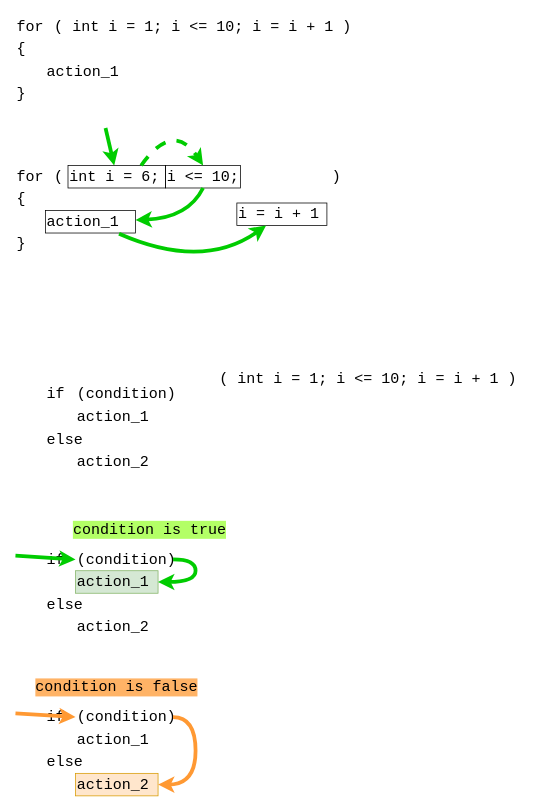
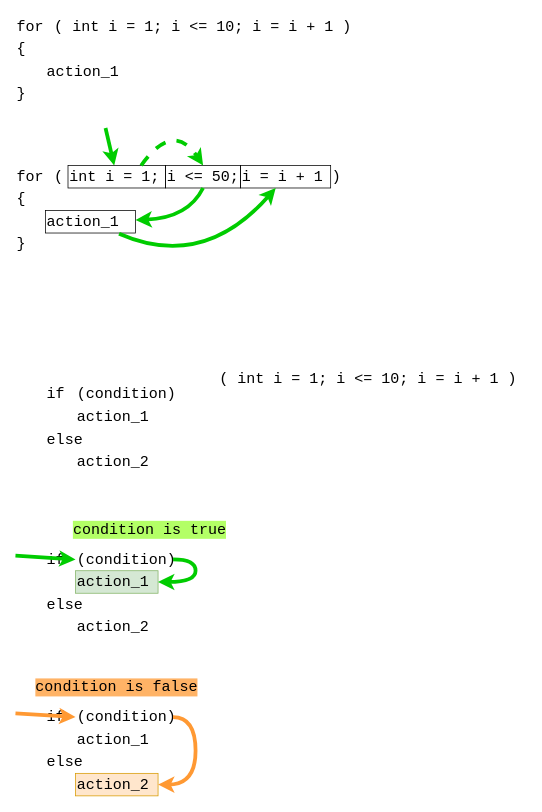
(100, 177) -> (100, 177)
(193, 177) -> (193, 177)
(282, 214) -> (285, 177)
